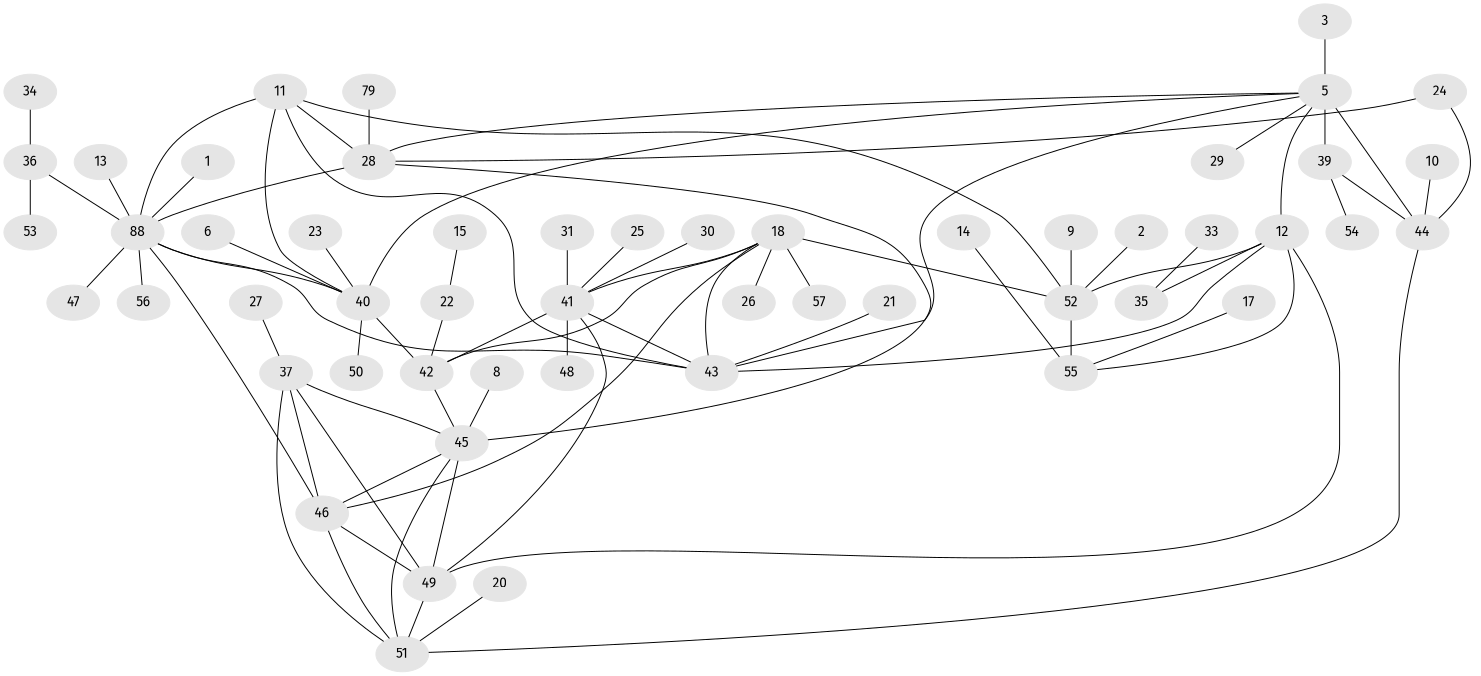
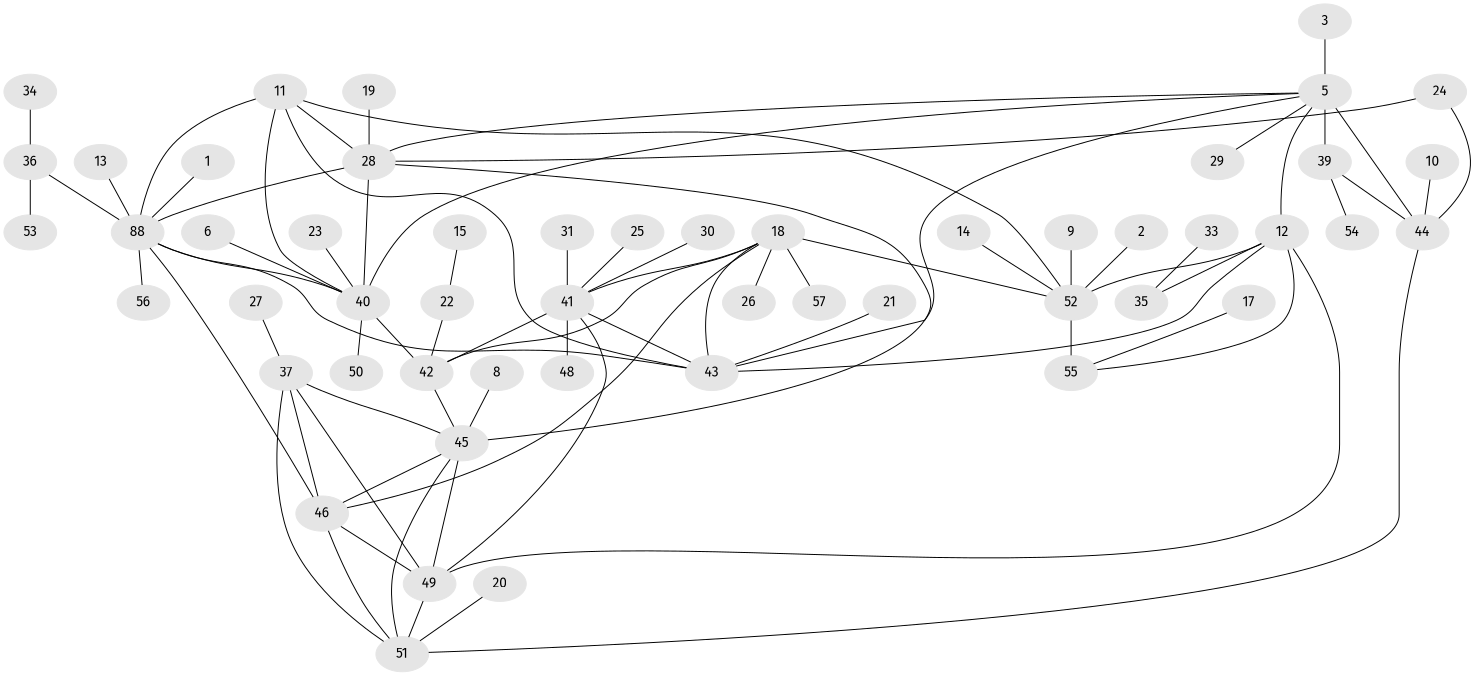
(369, 92) -> (369, 92)
none -> (366, 232)
(73, 303) -> none
(1017, 303) -> (1018, 268)
